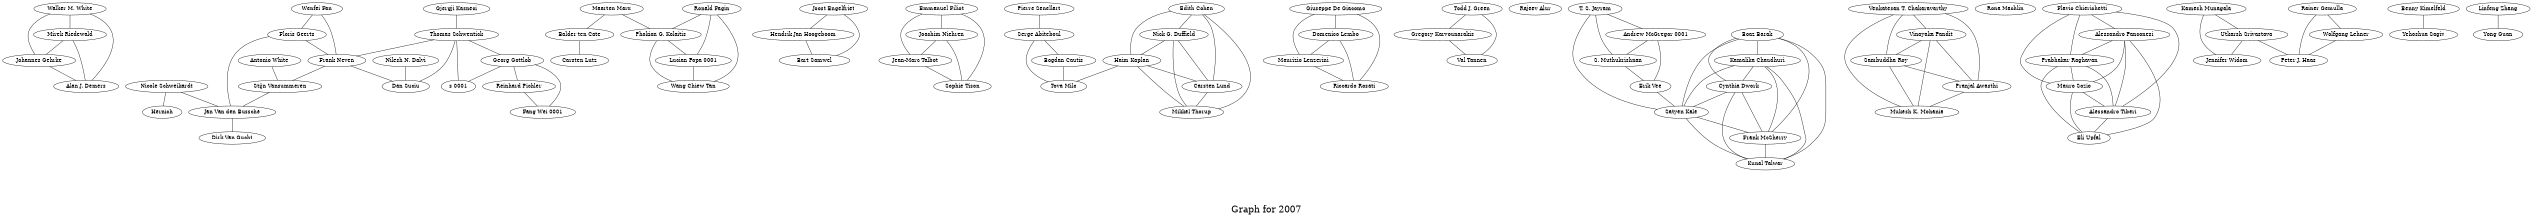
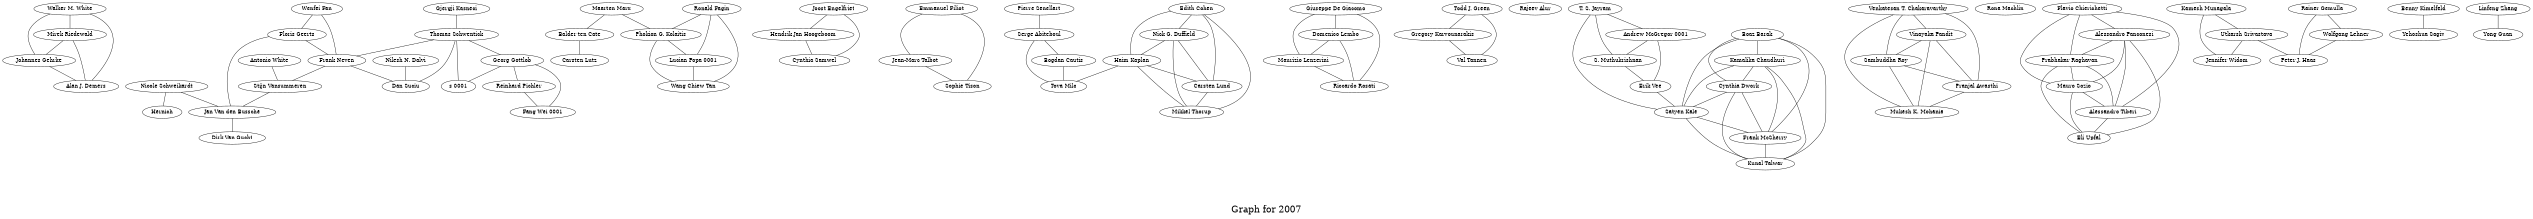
(942, 35) -> none
(815, 61) -> (815, 61)
